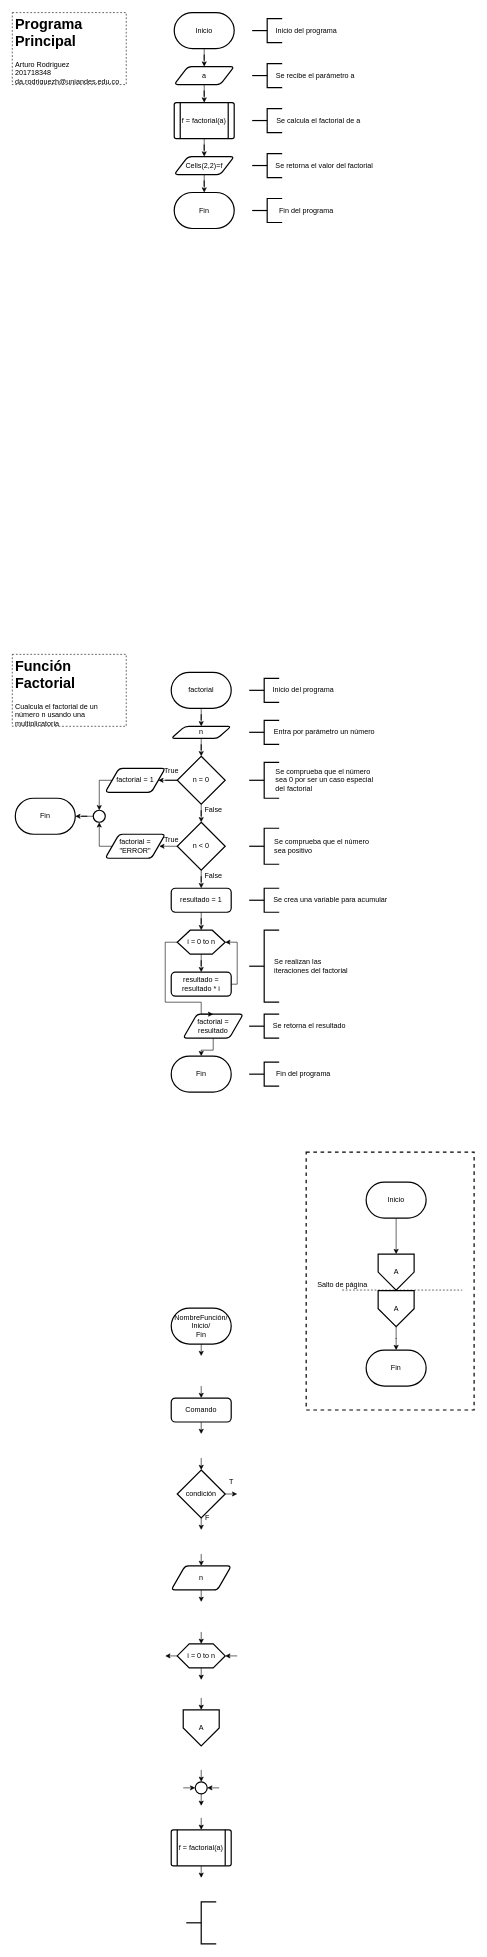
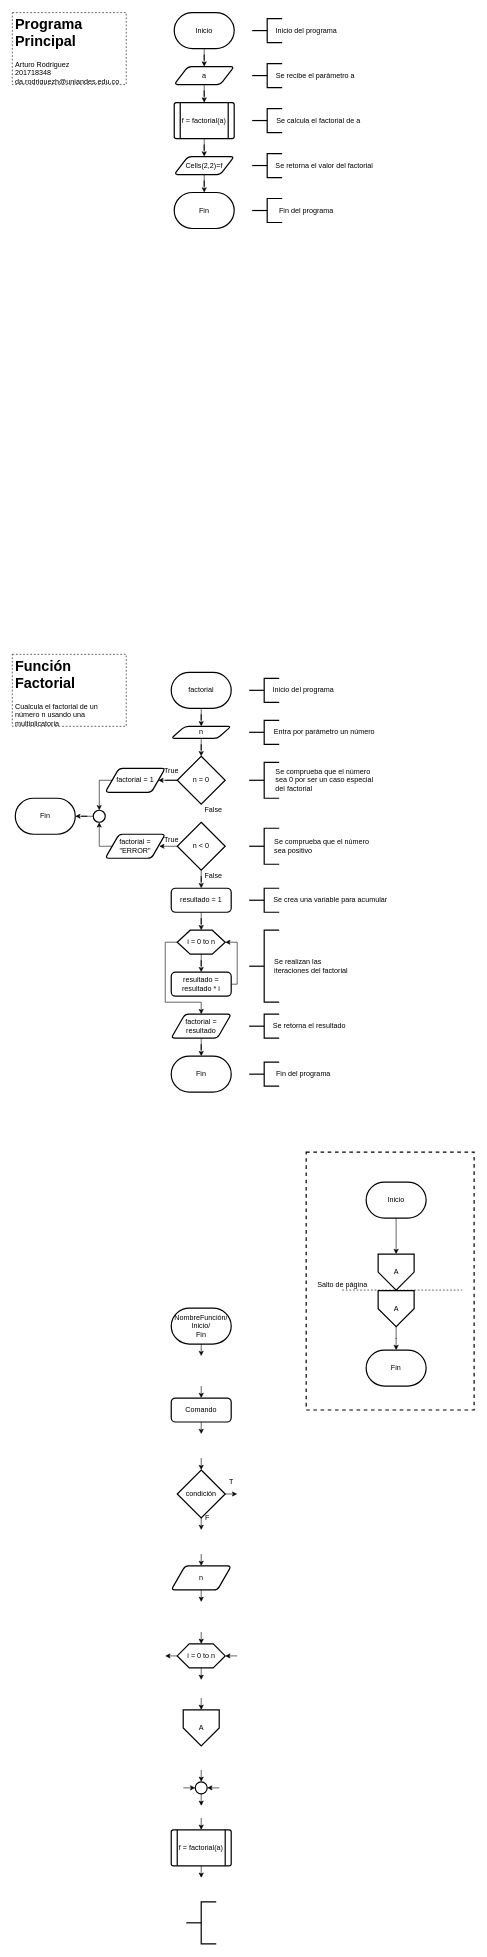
(201, 813) -> none
(213, 1026) -> (201, 1026)
